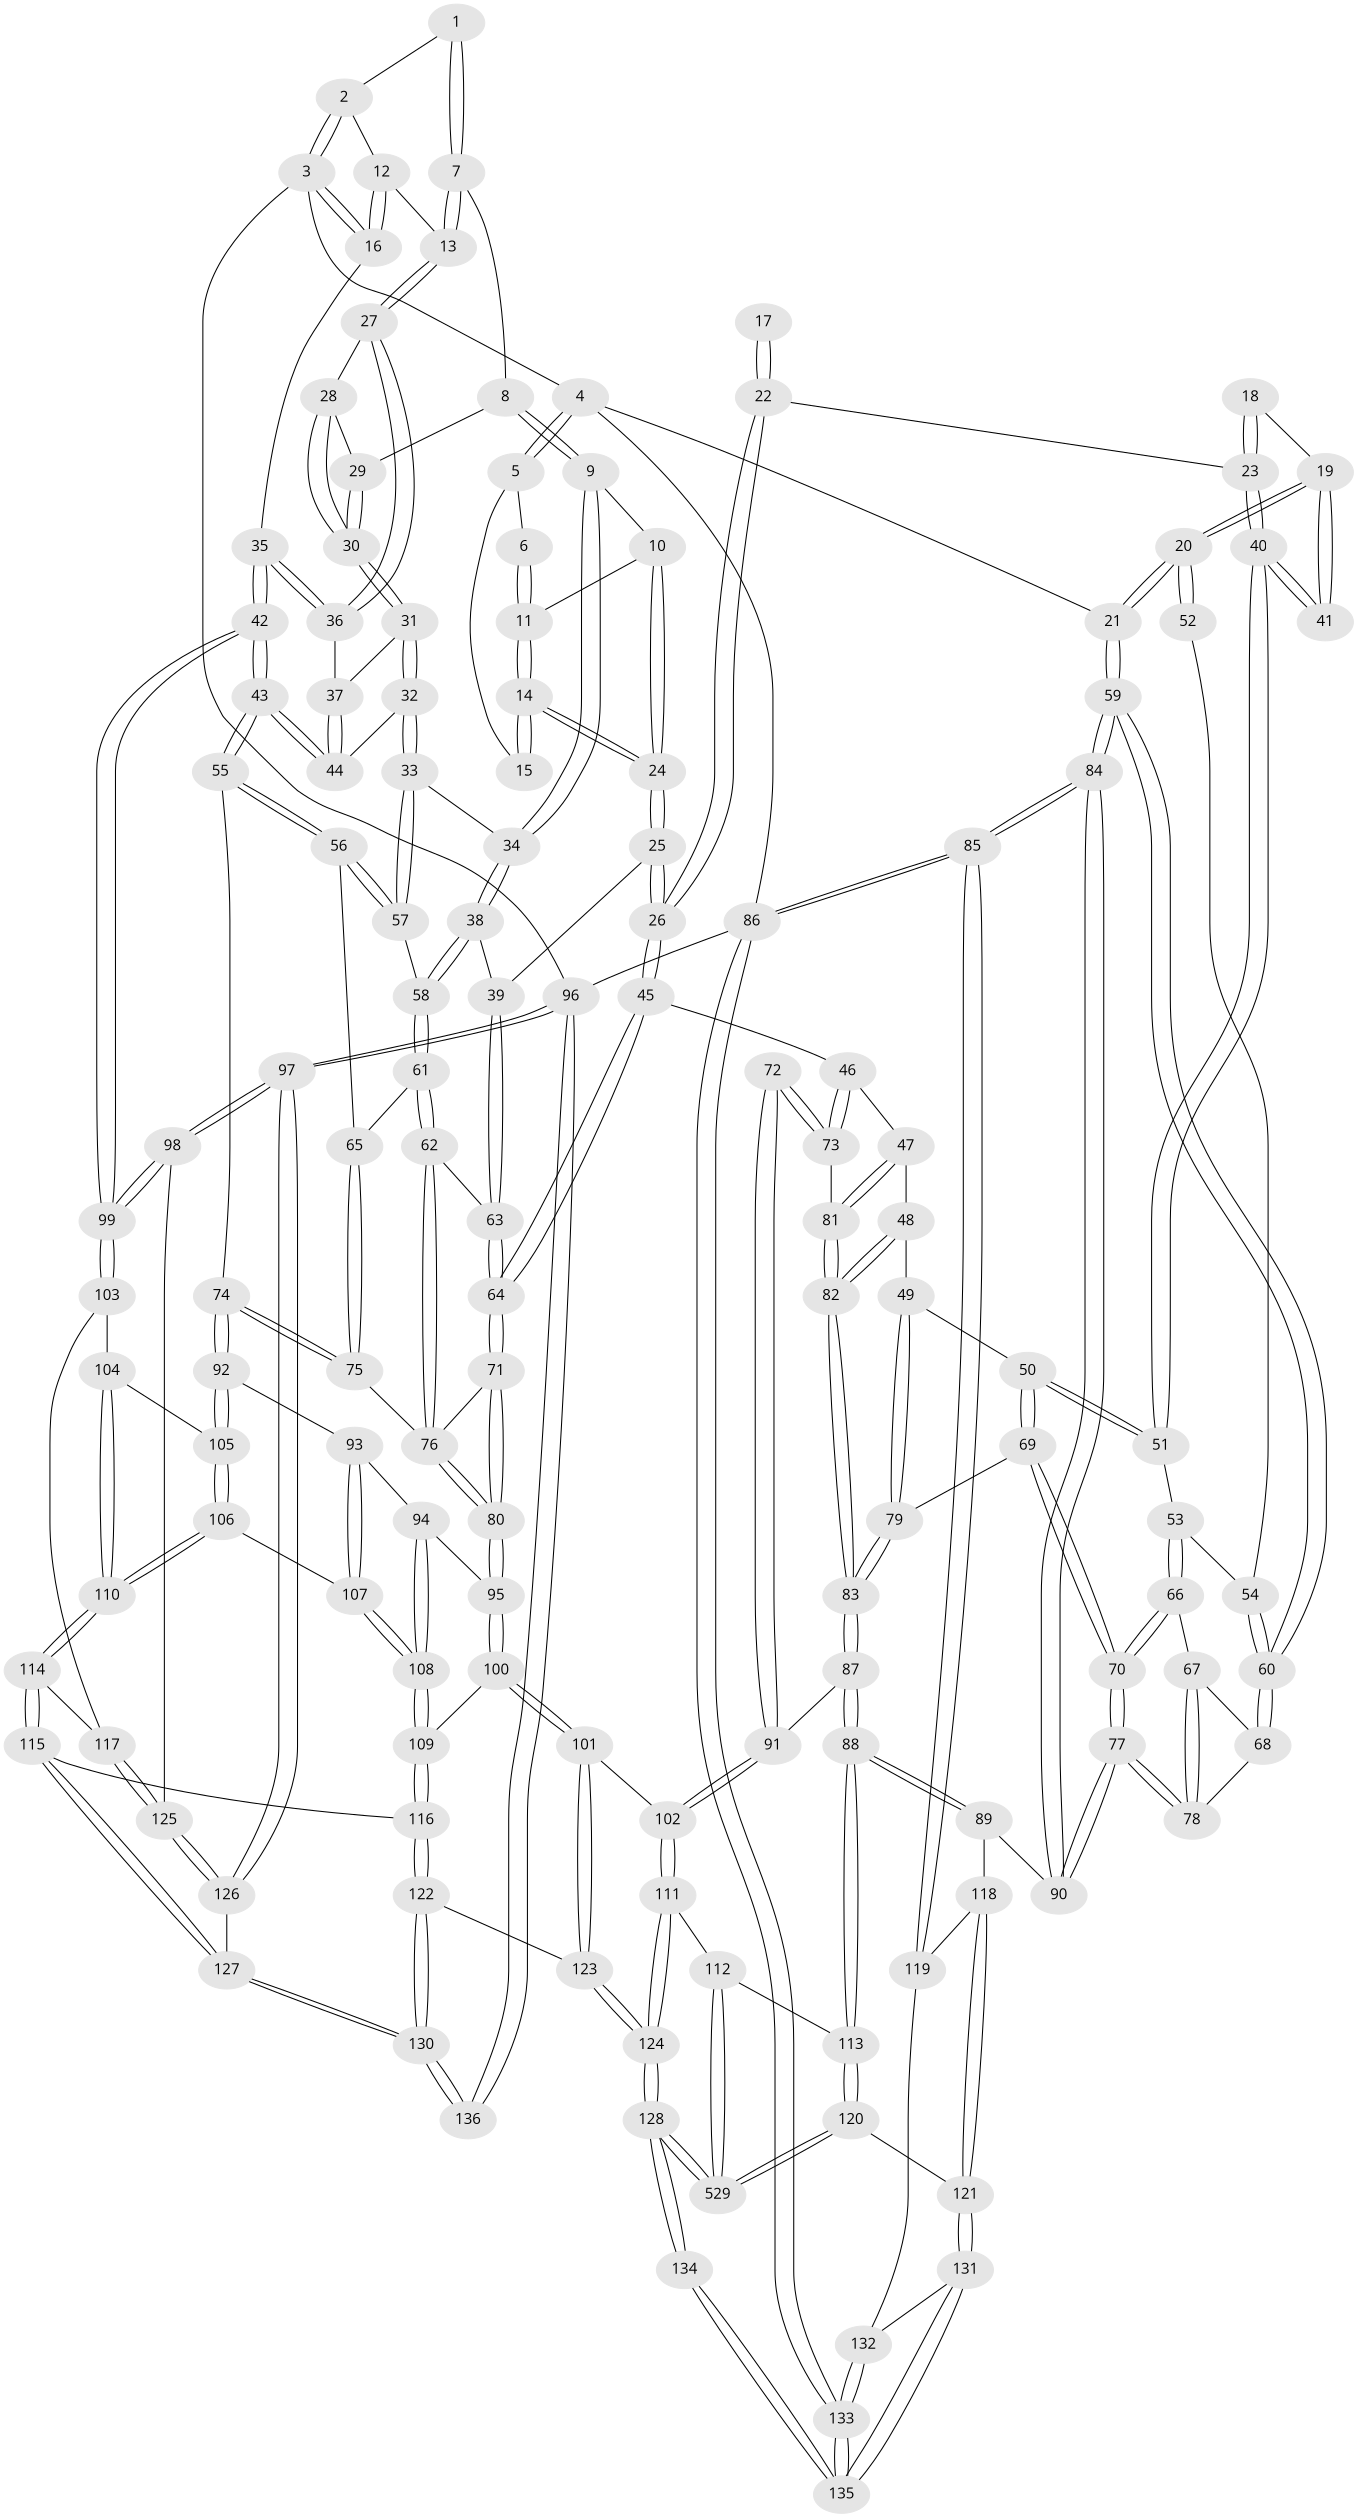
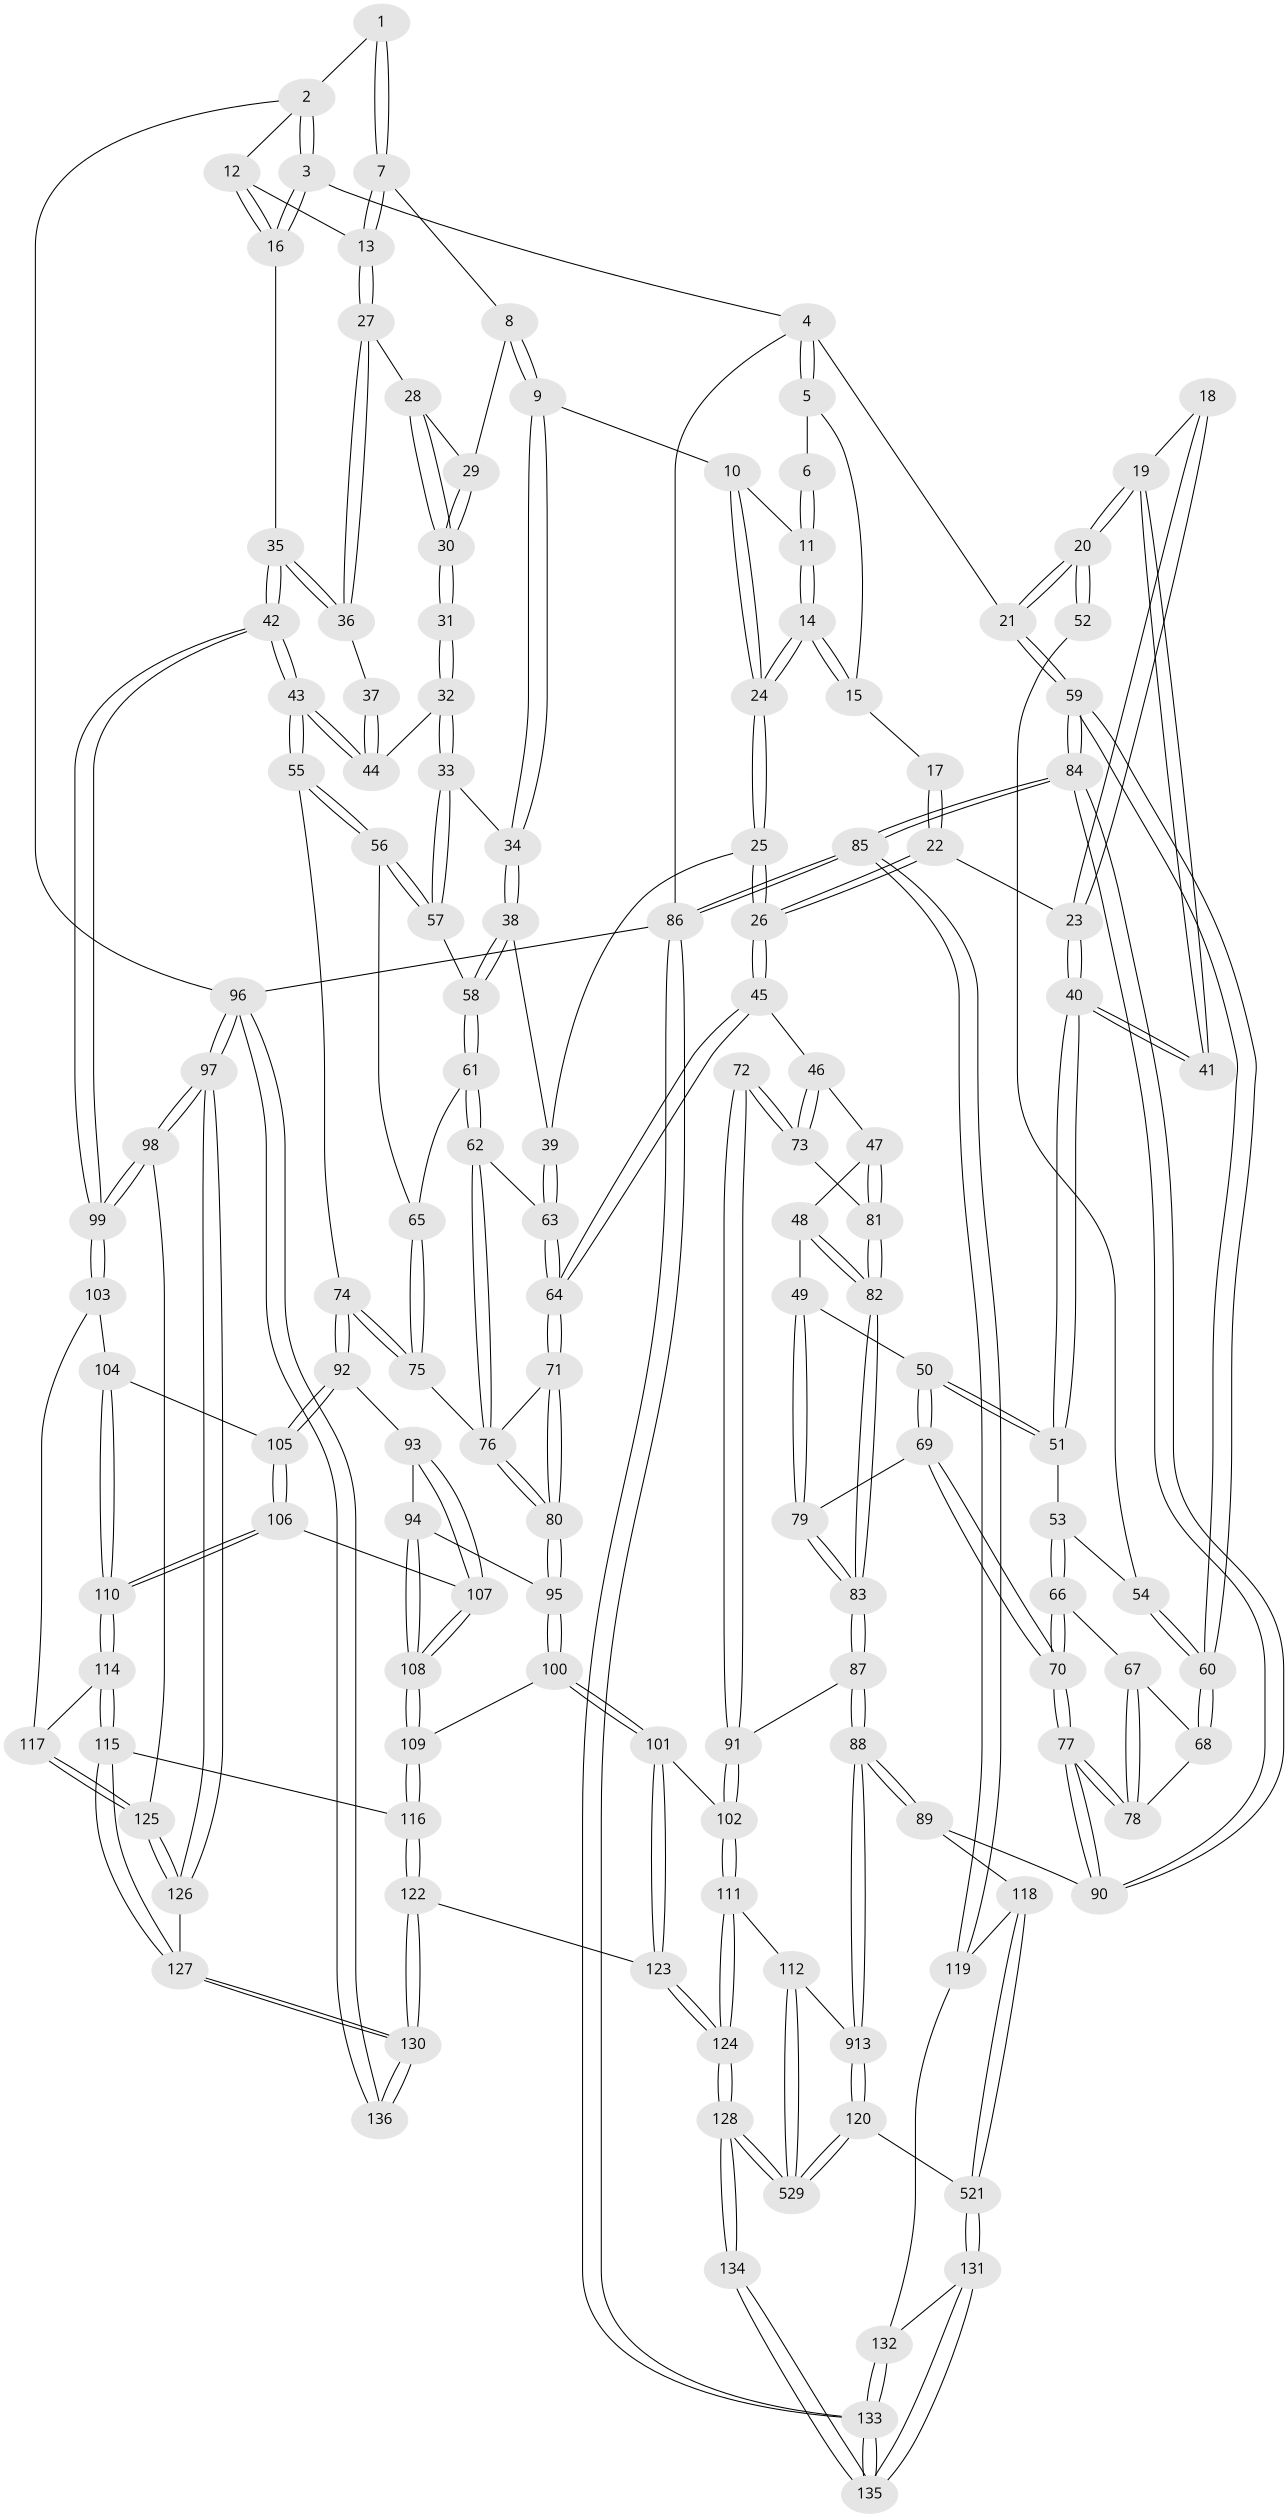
(203, 634) -> (35, 514)
(373, 659) -> none
none -> (895, 734)
(851, 2045) -> (858, 2045)
(965, 2195) -> (973, 2195)
